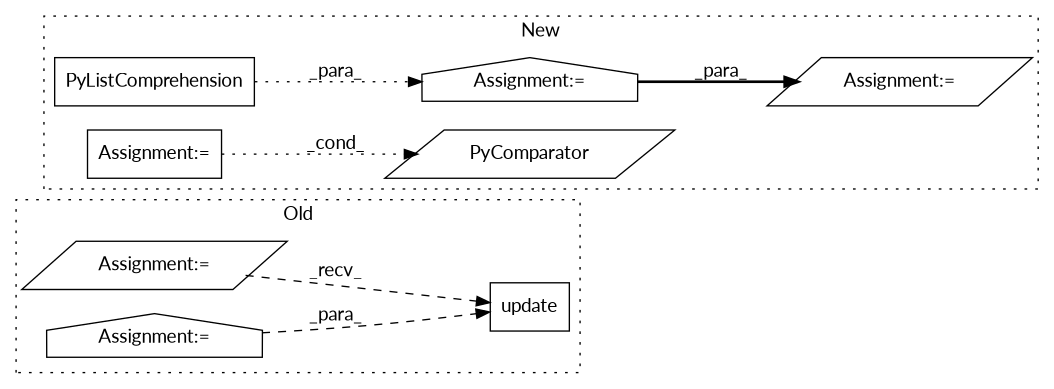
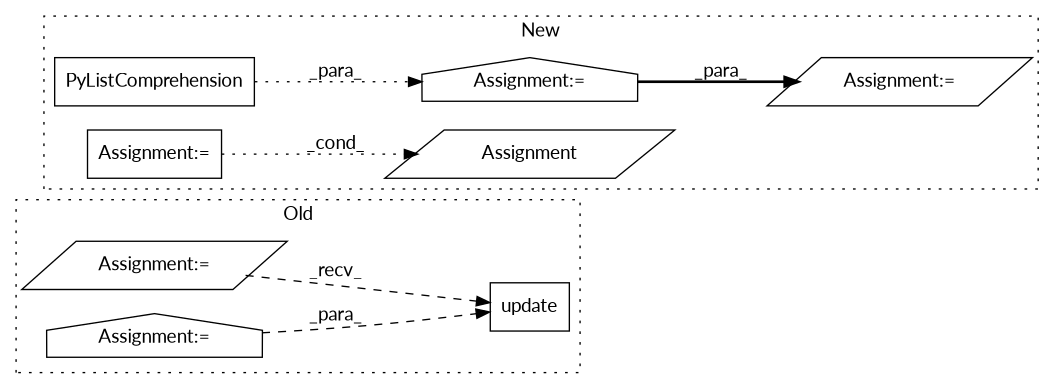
(530, 154) -> (530, 154)
